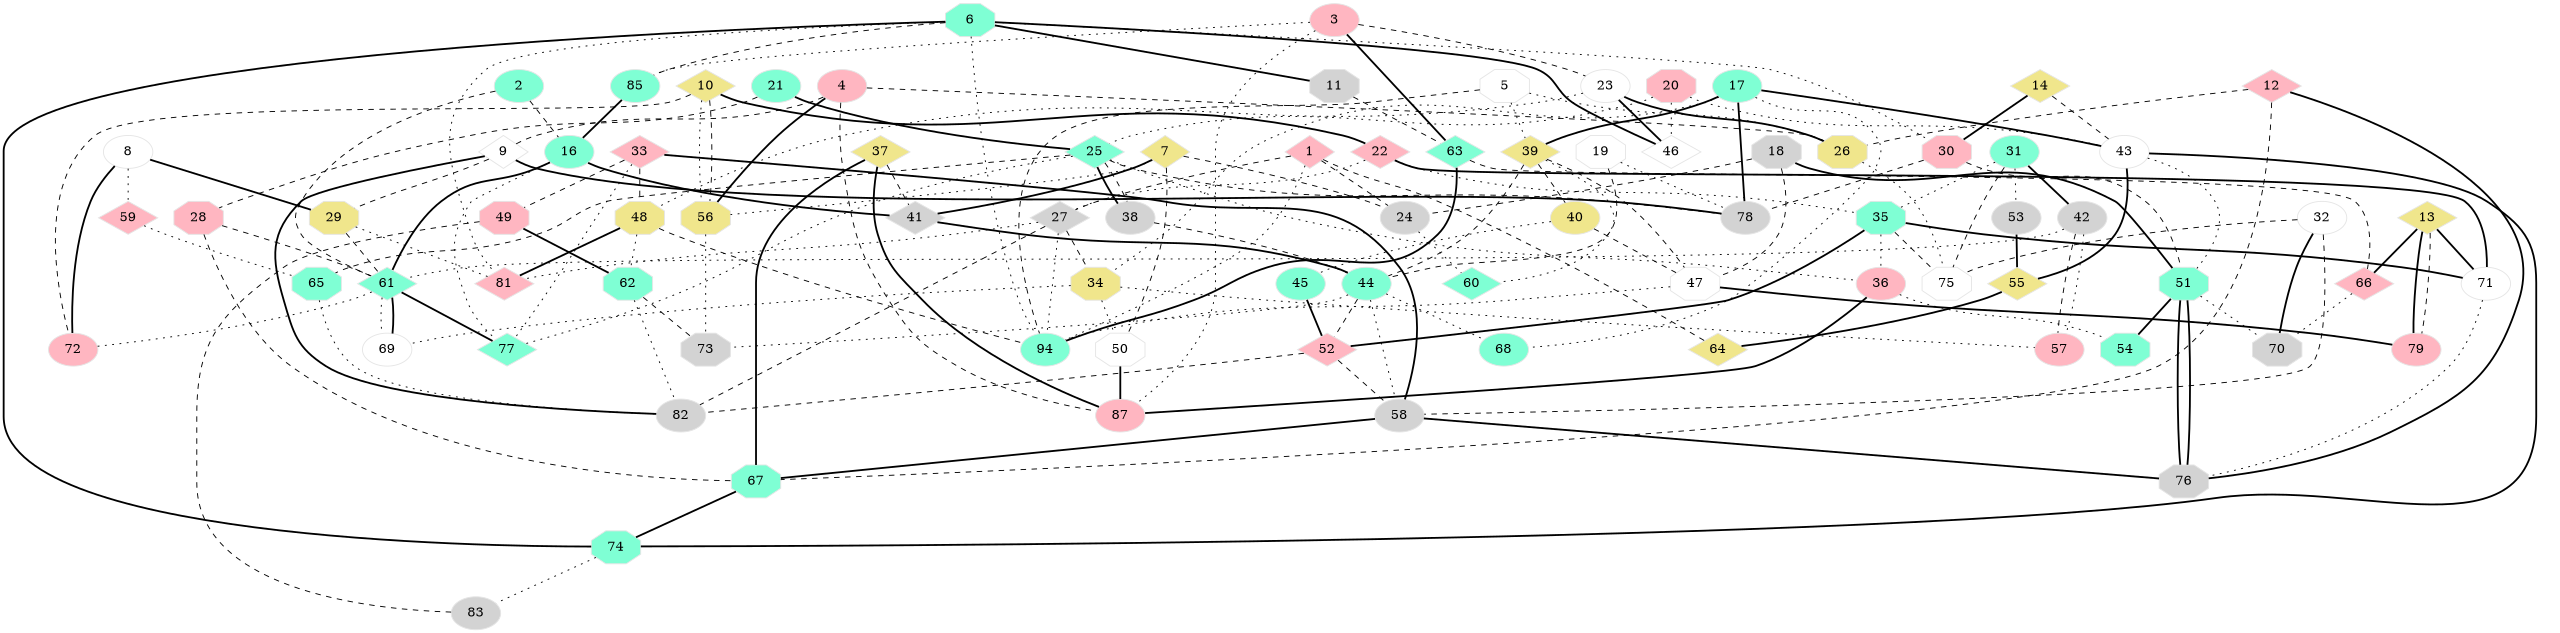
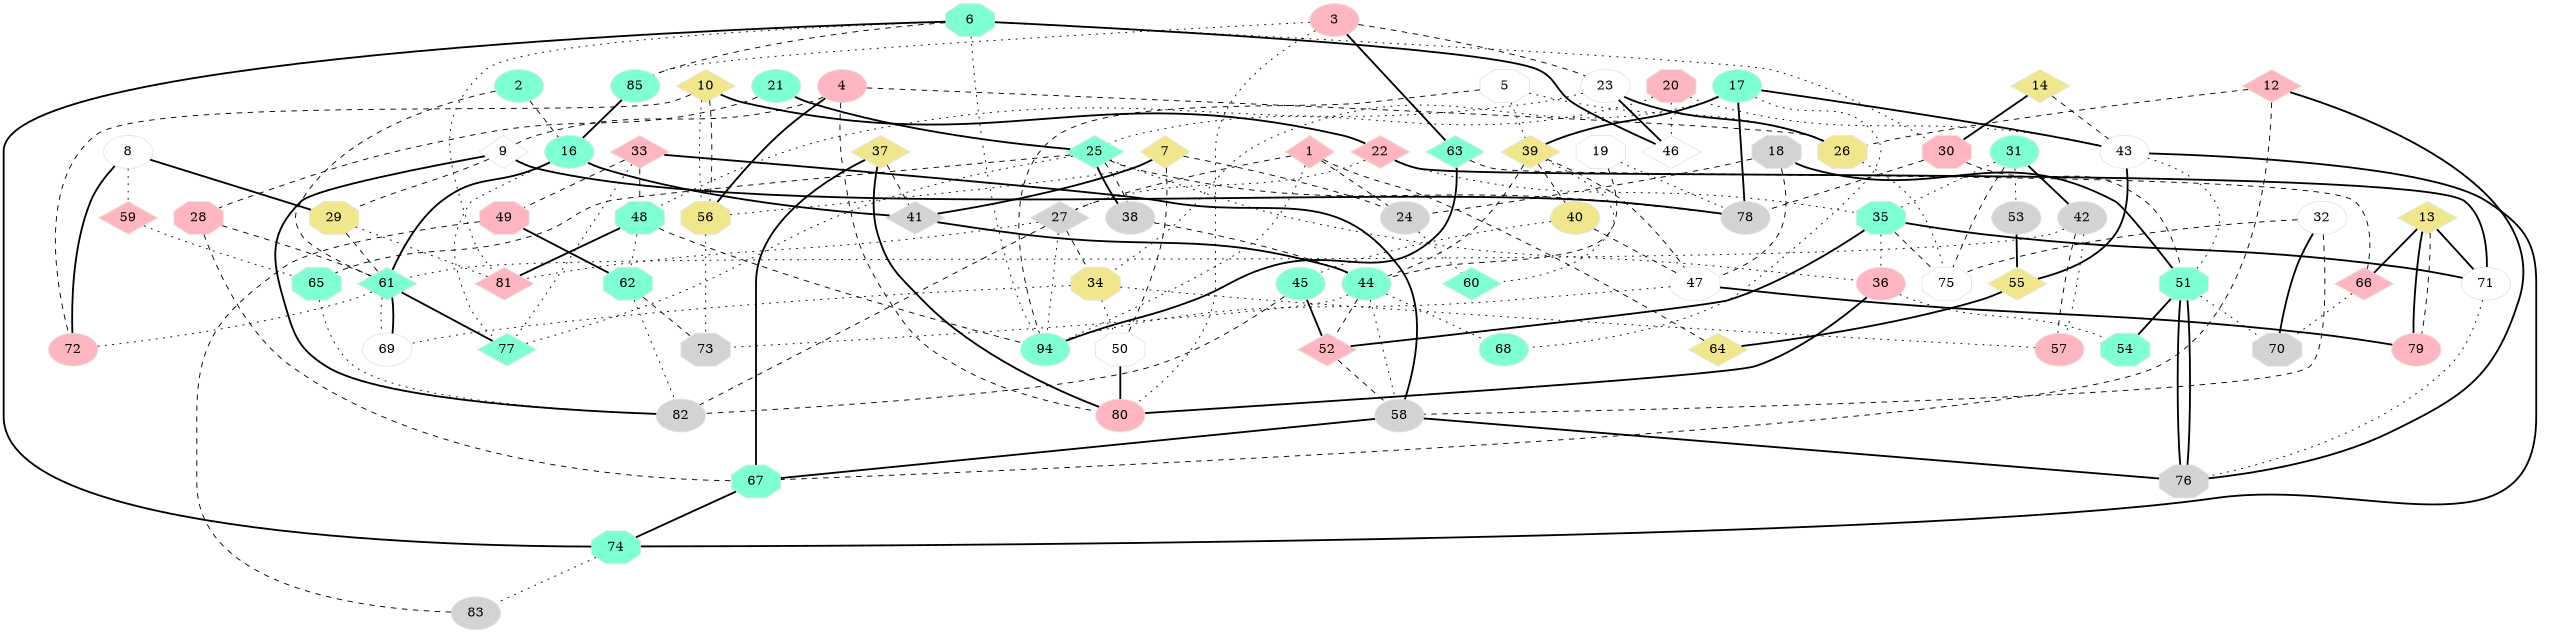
(1334, 86) -> none
(640, 218) -> (640, 218)
(1020, 383) -> (990, 392)
(1120, 416) -> (1120, 416)
